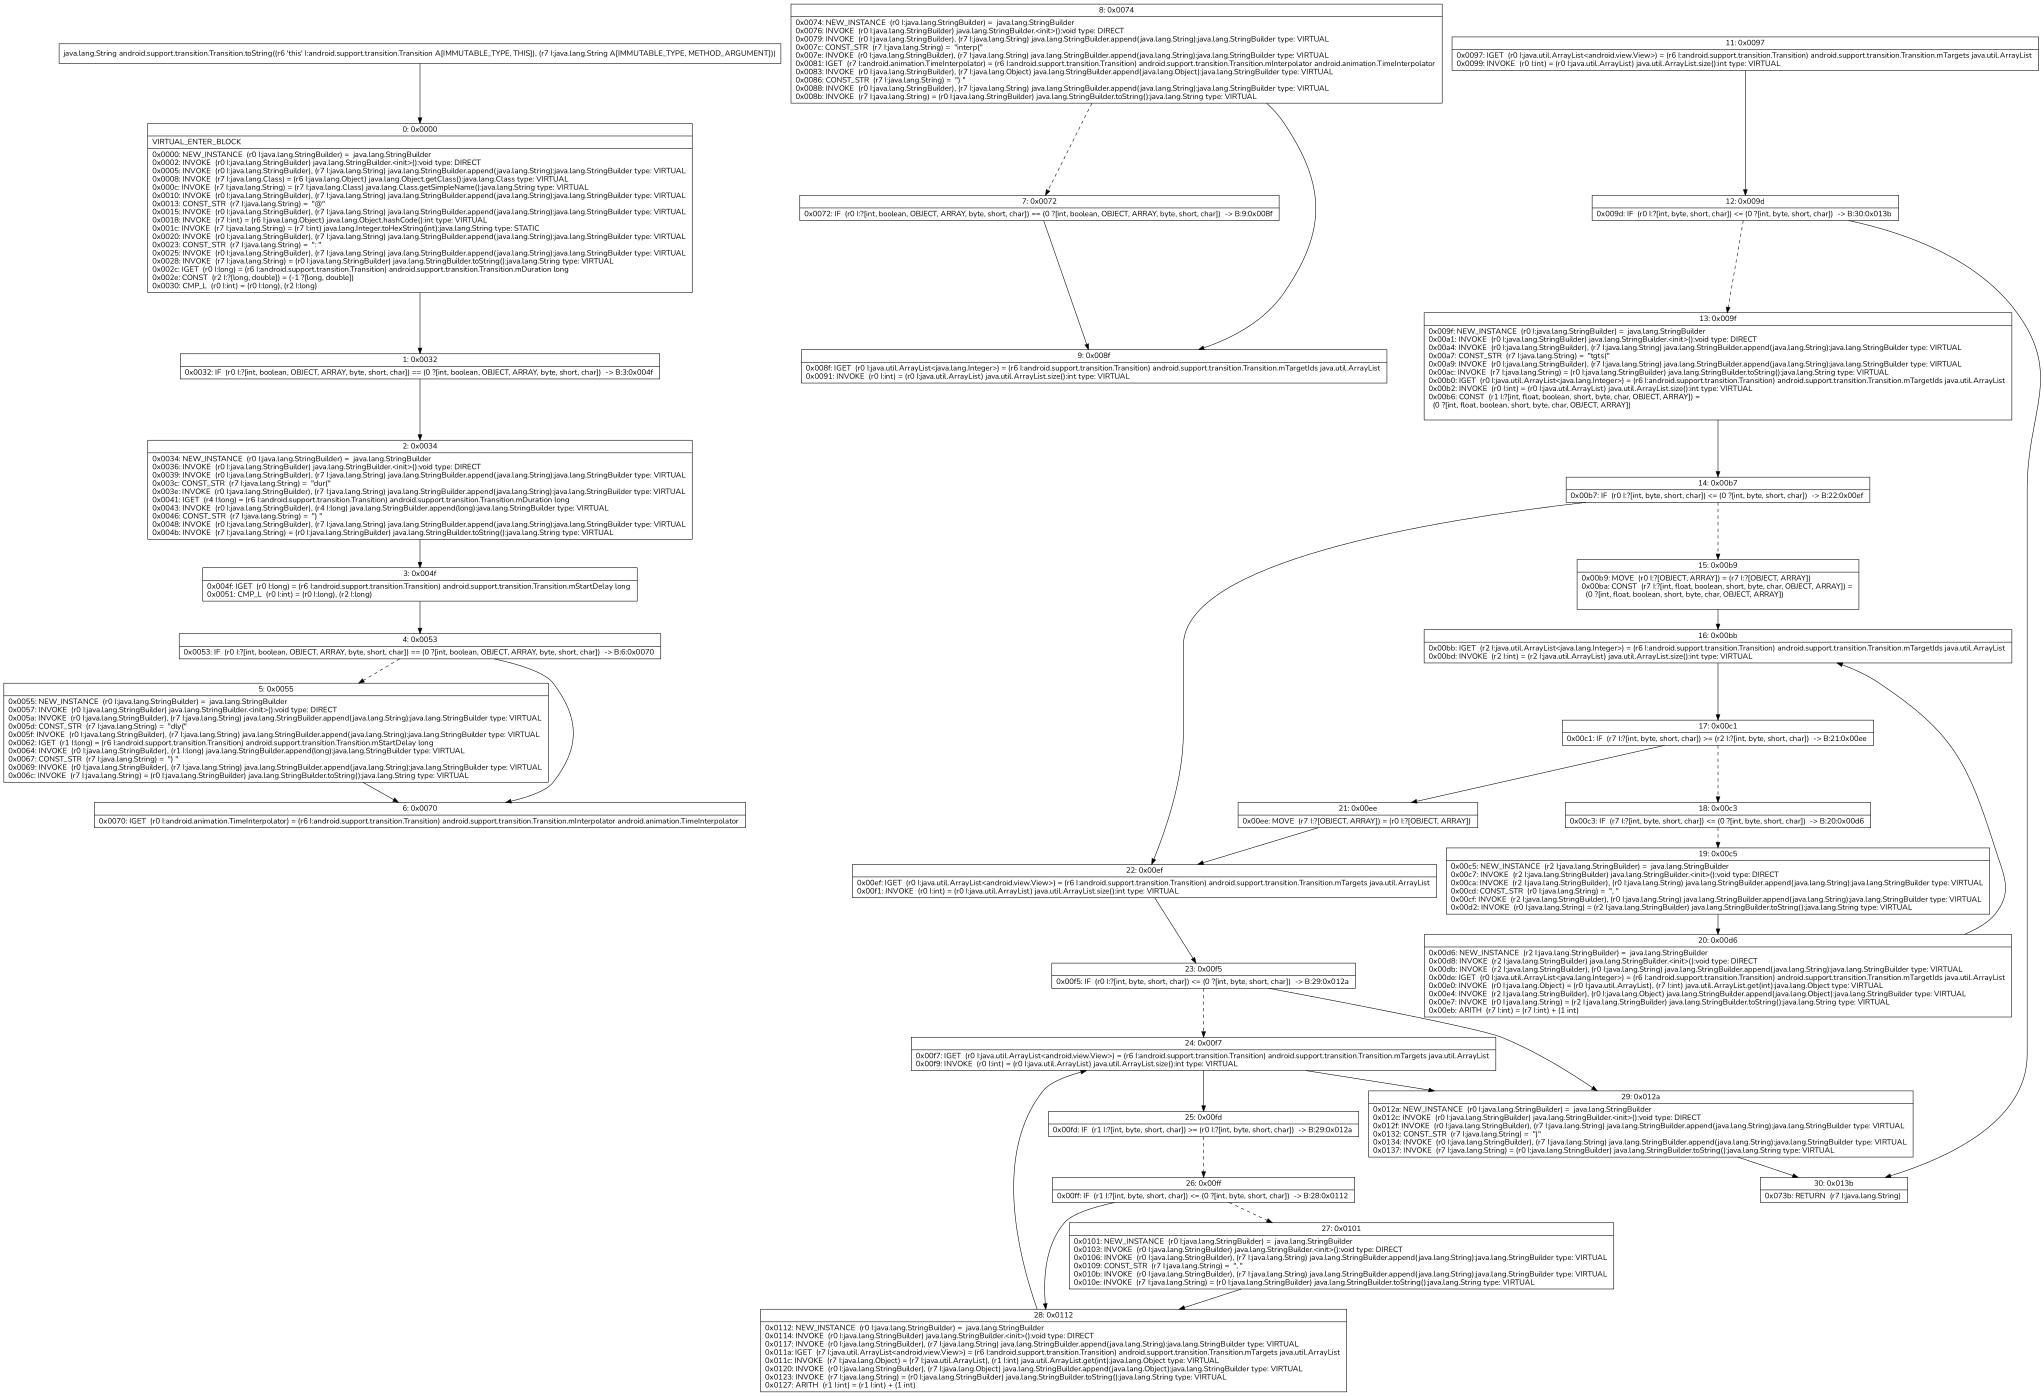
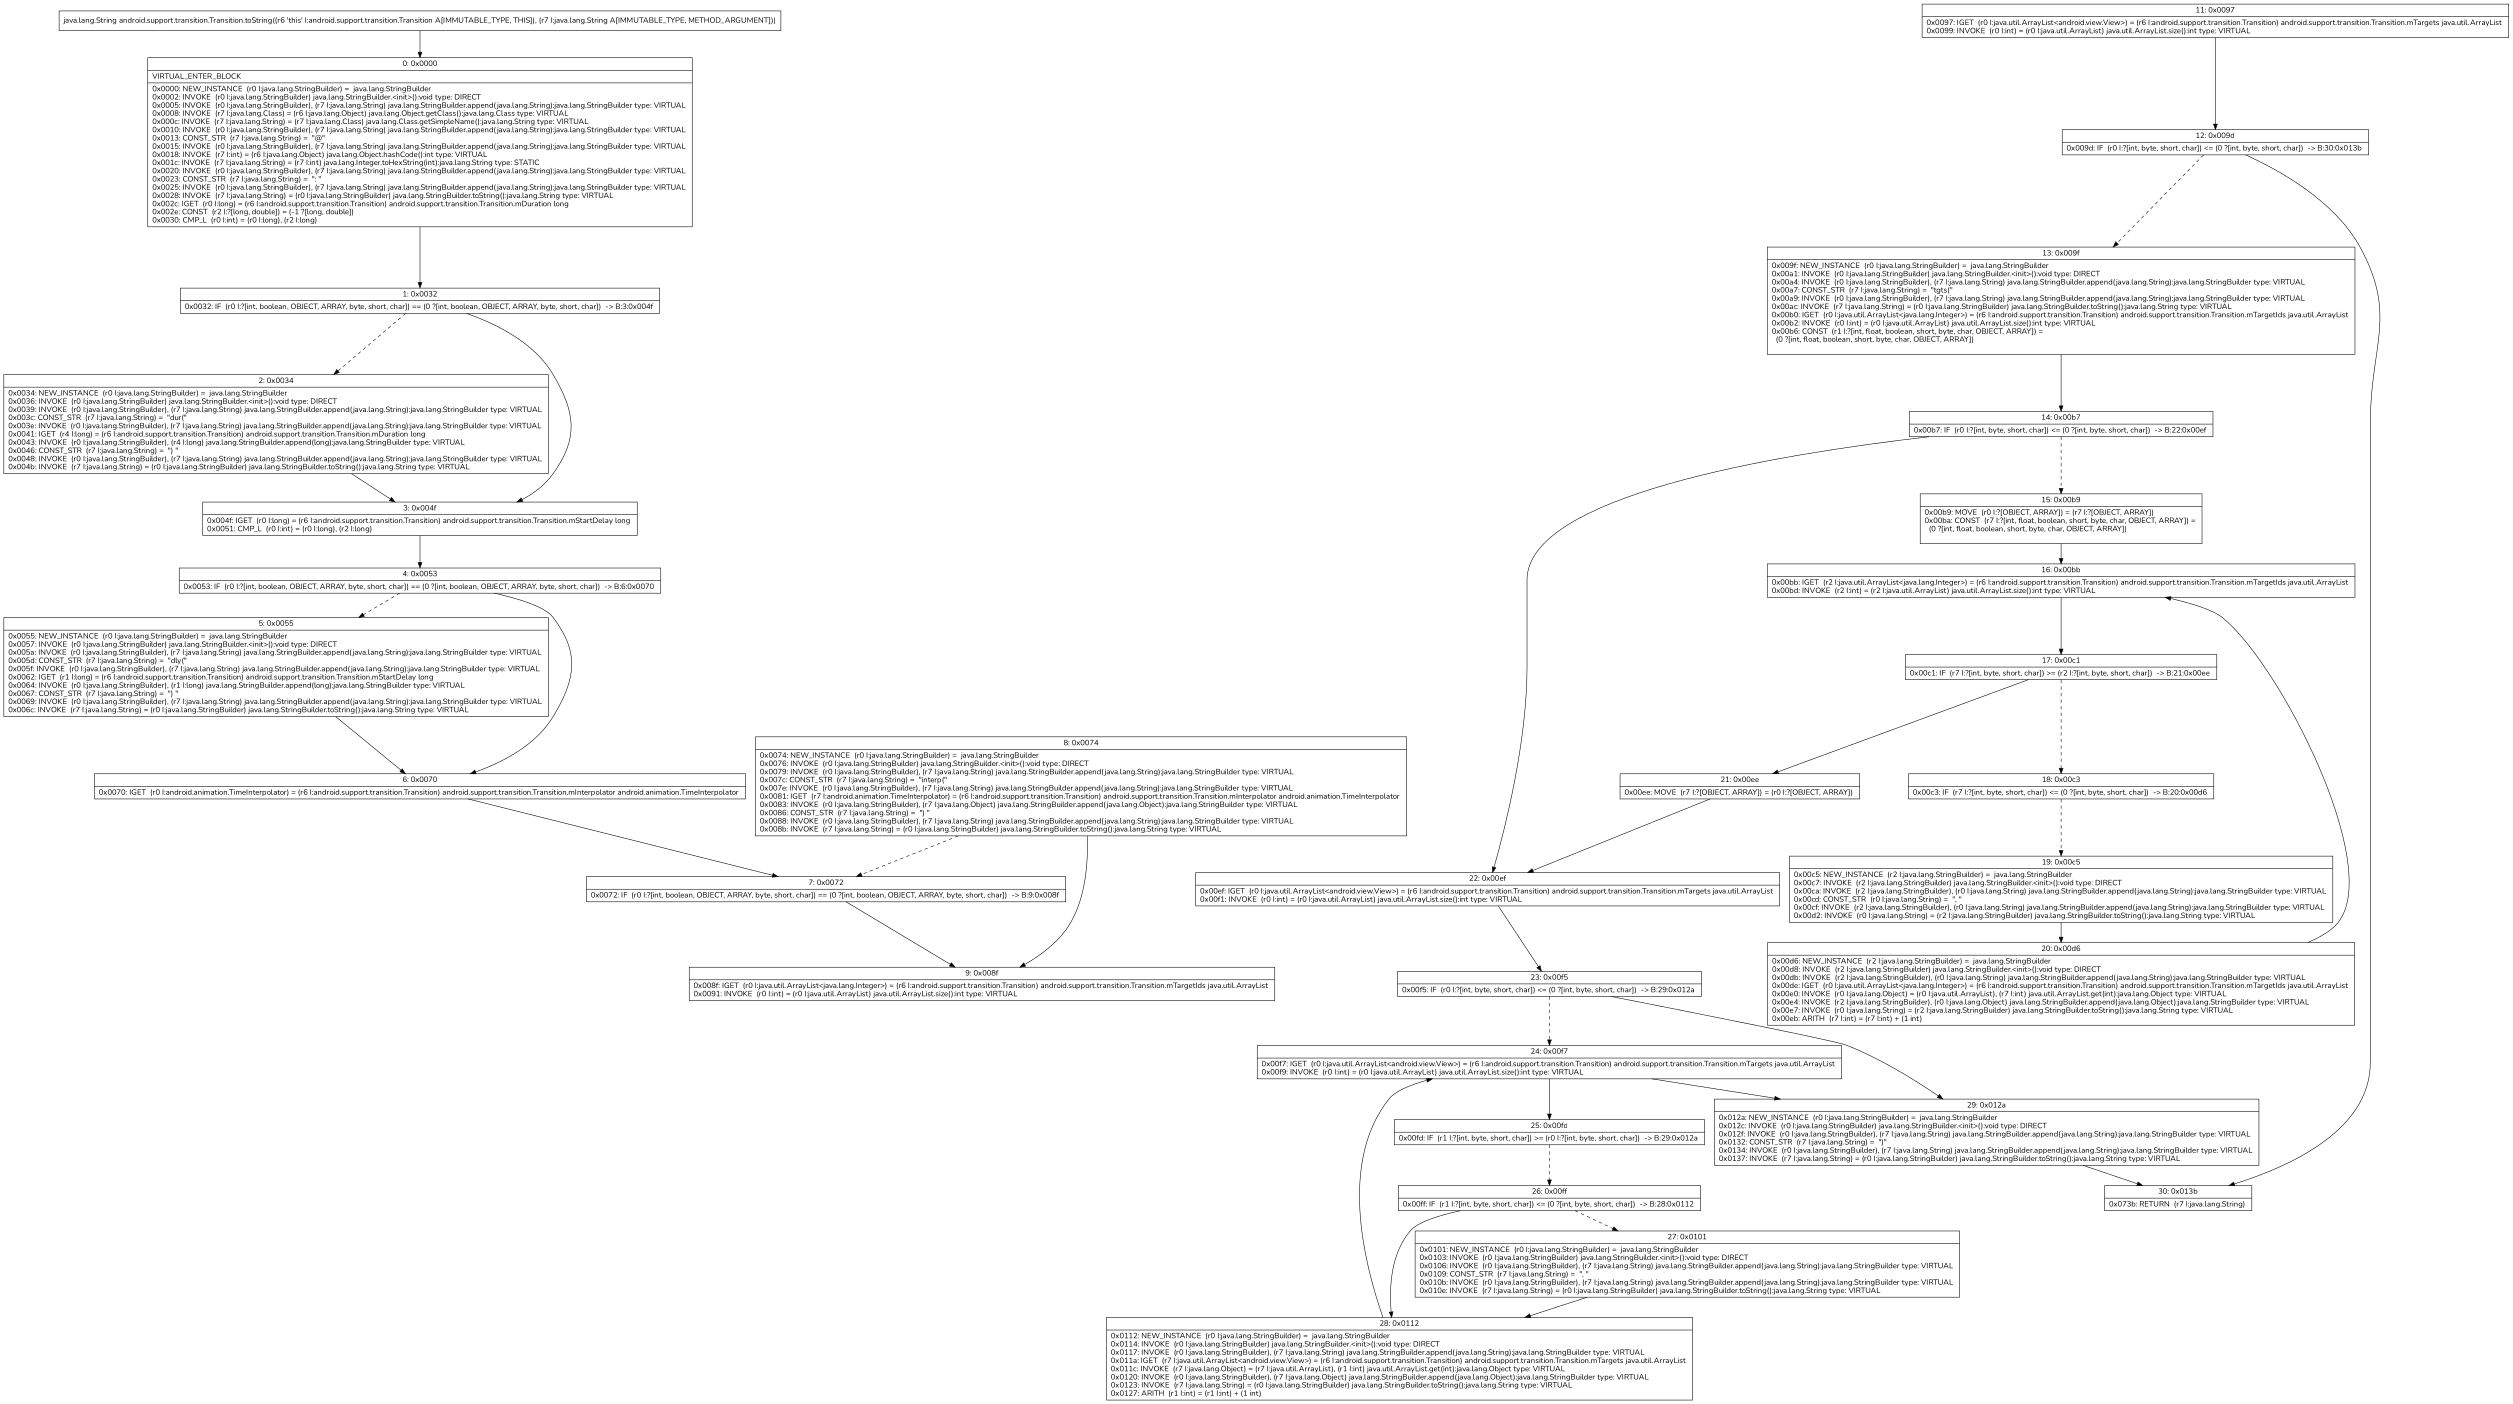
none -> (562, 392)
(420, 407) -> (372, 342)
none -> (620, 837)
